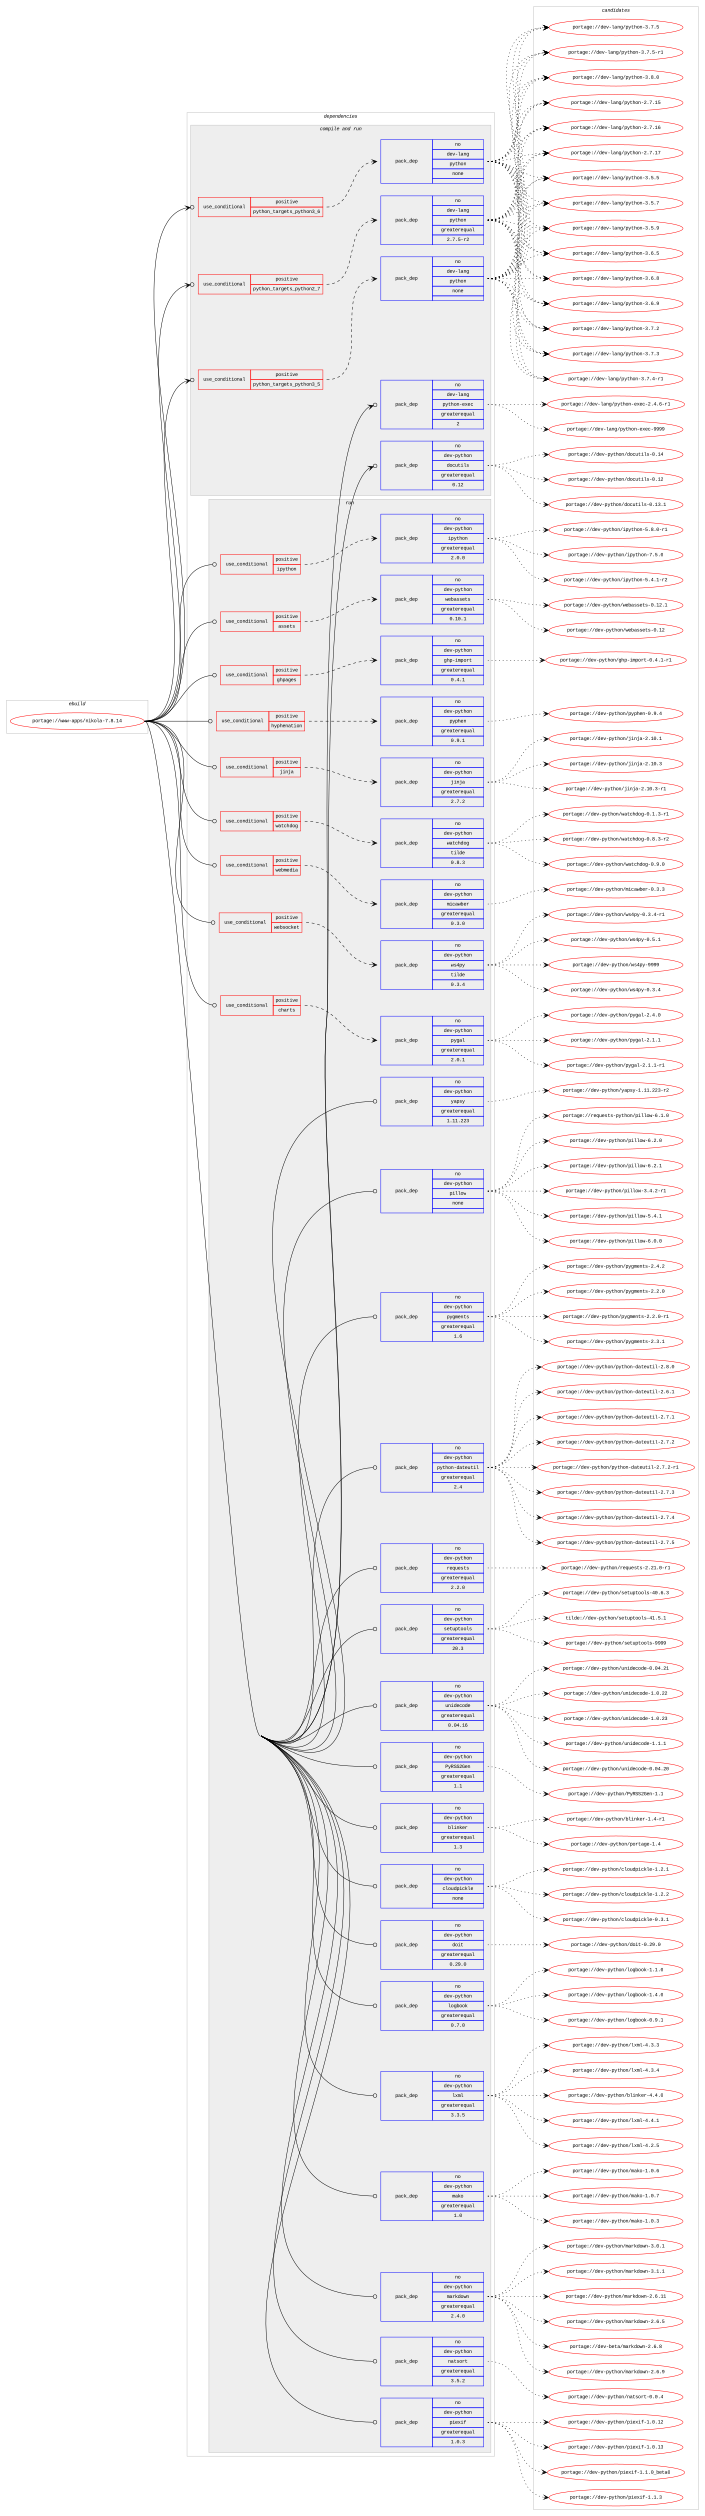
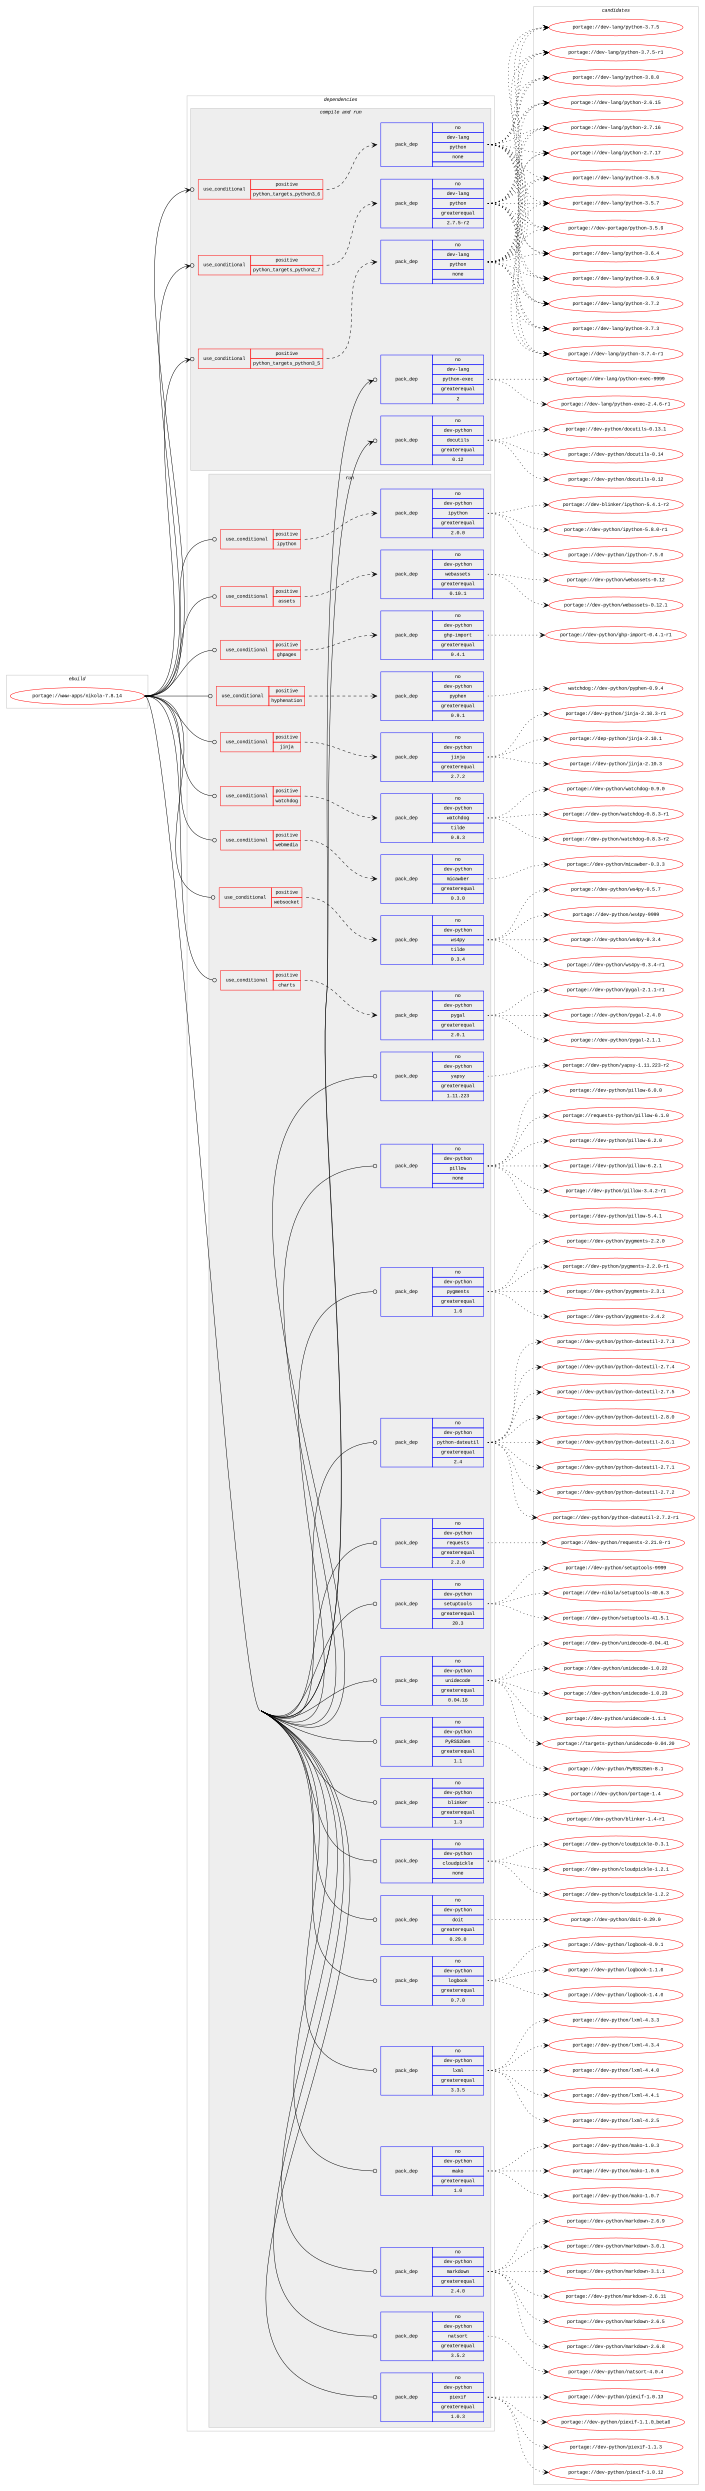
(616, 103) -> (616, 103)
(616, 228) -> (616, 228)
(616, 254) -> (616, 254)
(616, 279) -> none
(616, 580) -> (616, 505)
(616, 714) -> (616, 689)
(616, 739) -> (616, 739)
(616, 814) -> (616, 814)
(616, 940) -> (616, 890)
(616, 1593) -> (616, 1593)
(616, 1618) -> (616, 1618)
(616, 1668) -> (616, 1643)
(616, 1769) -> (616, 1744)
(616, 1794) -> (616, 1769)
(616, 2096) -> (616, 2070)
(616, 2347) -> (616, 2347)
(616, 2397) -> (616, 2372)
